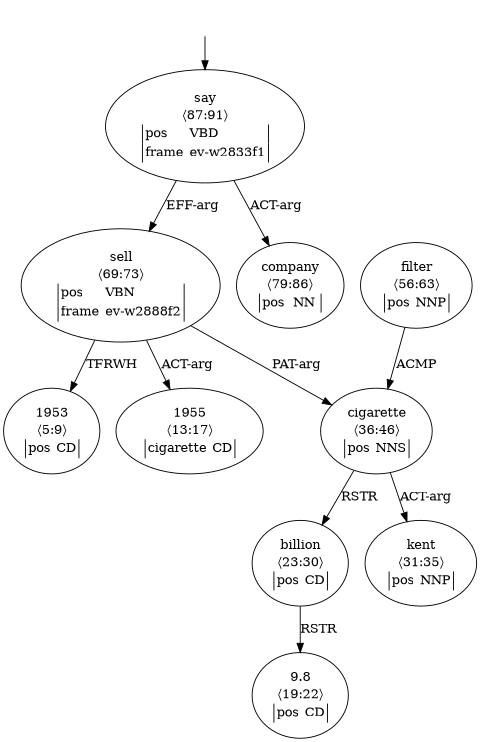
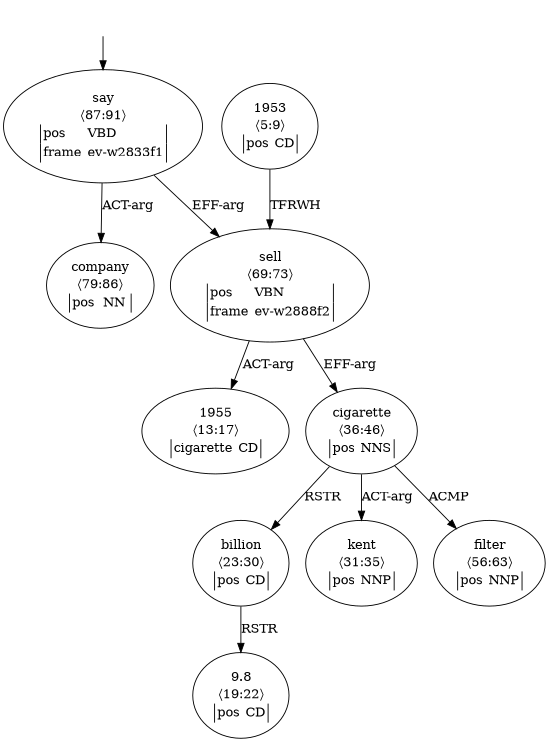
(398, 354) -> (422, 494)
(85, 362) -> (270, 195)
(297, 365) -> (350, 365)
